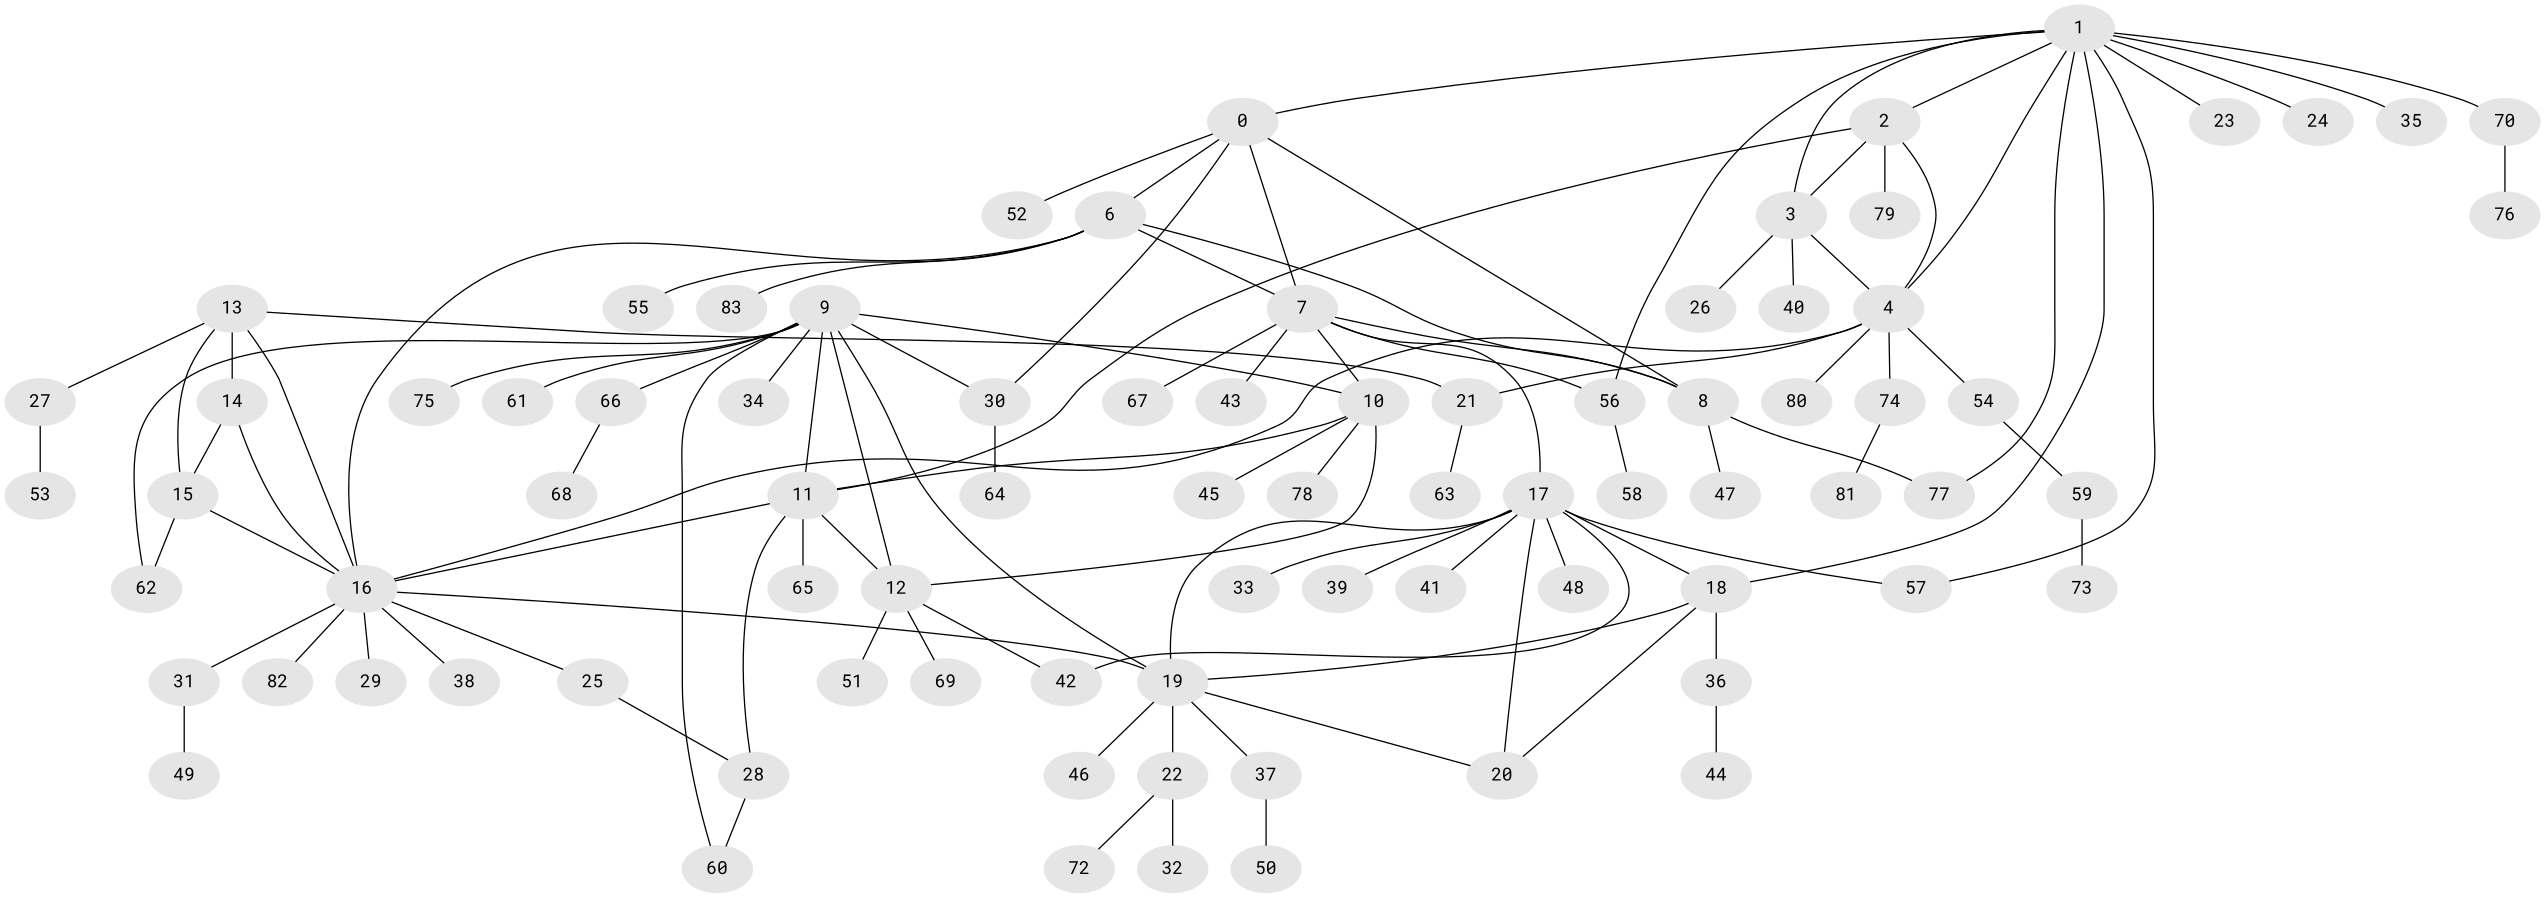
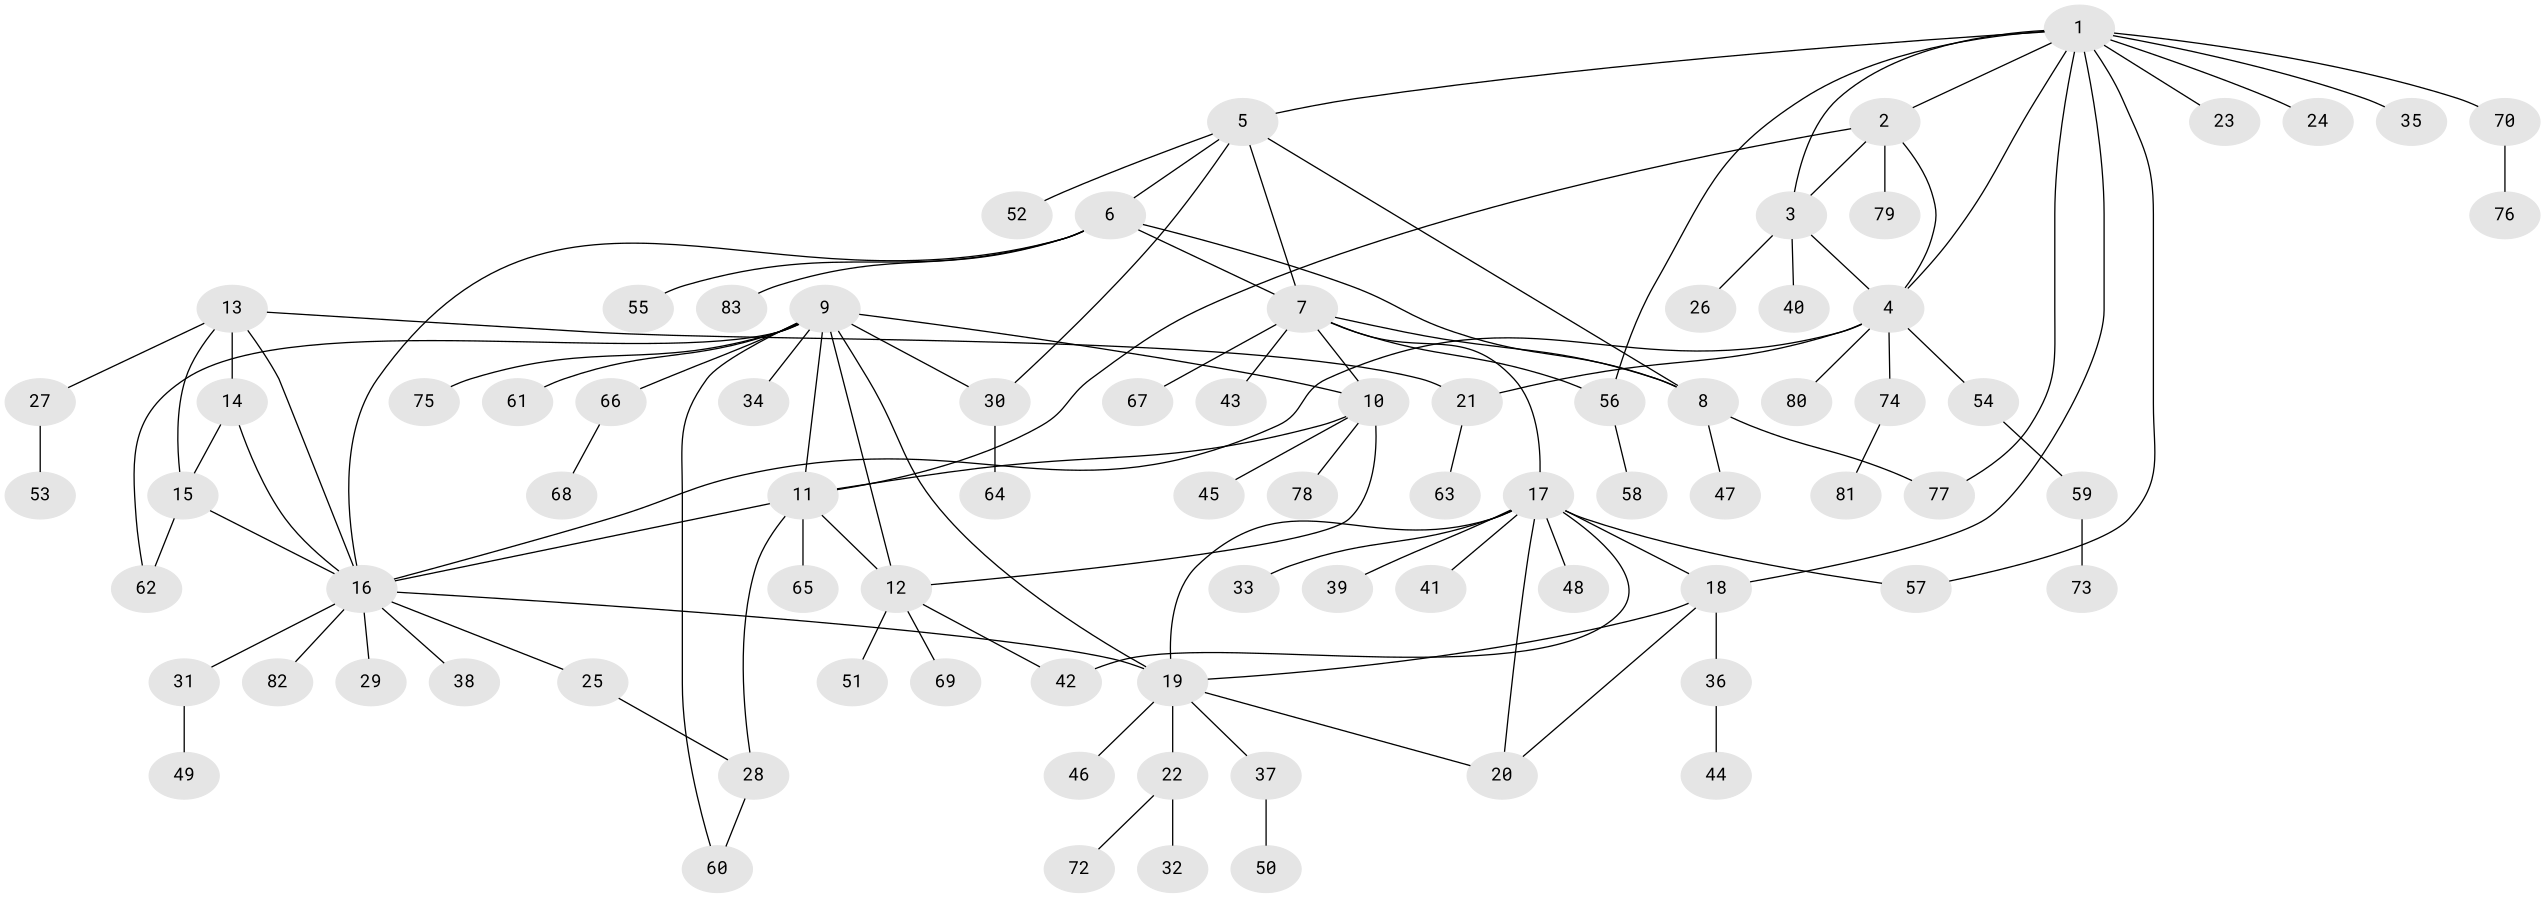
(1243, 122) -> (1243, 122)
